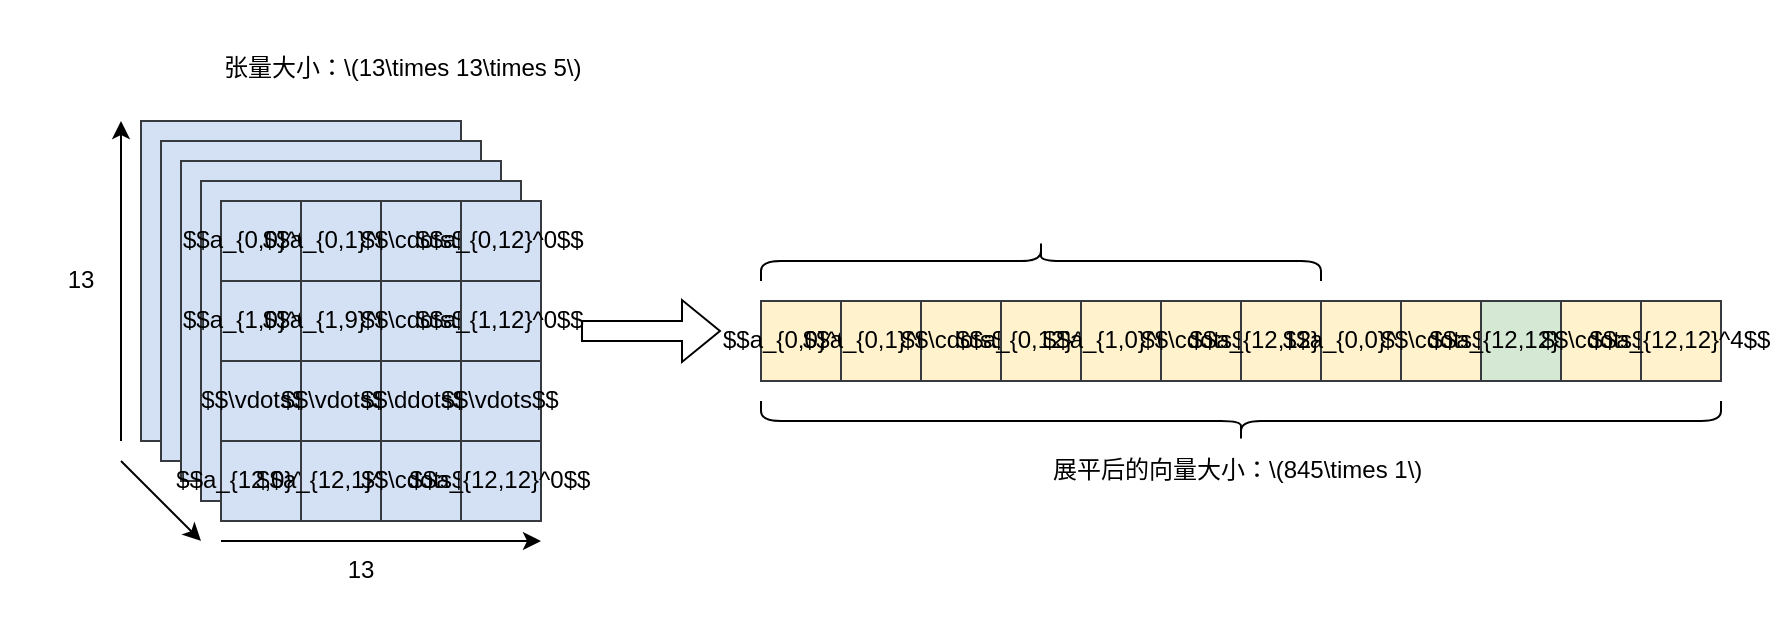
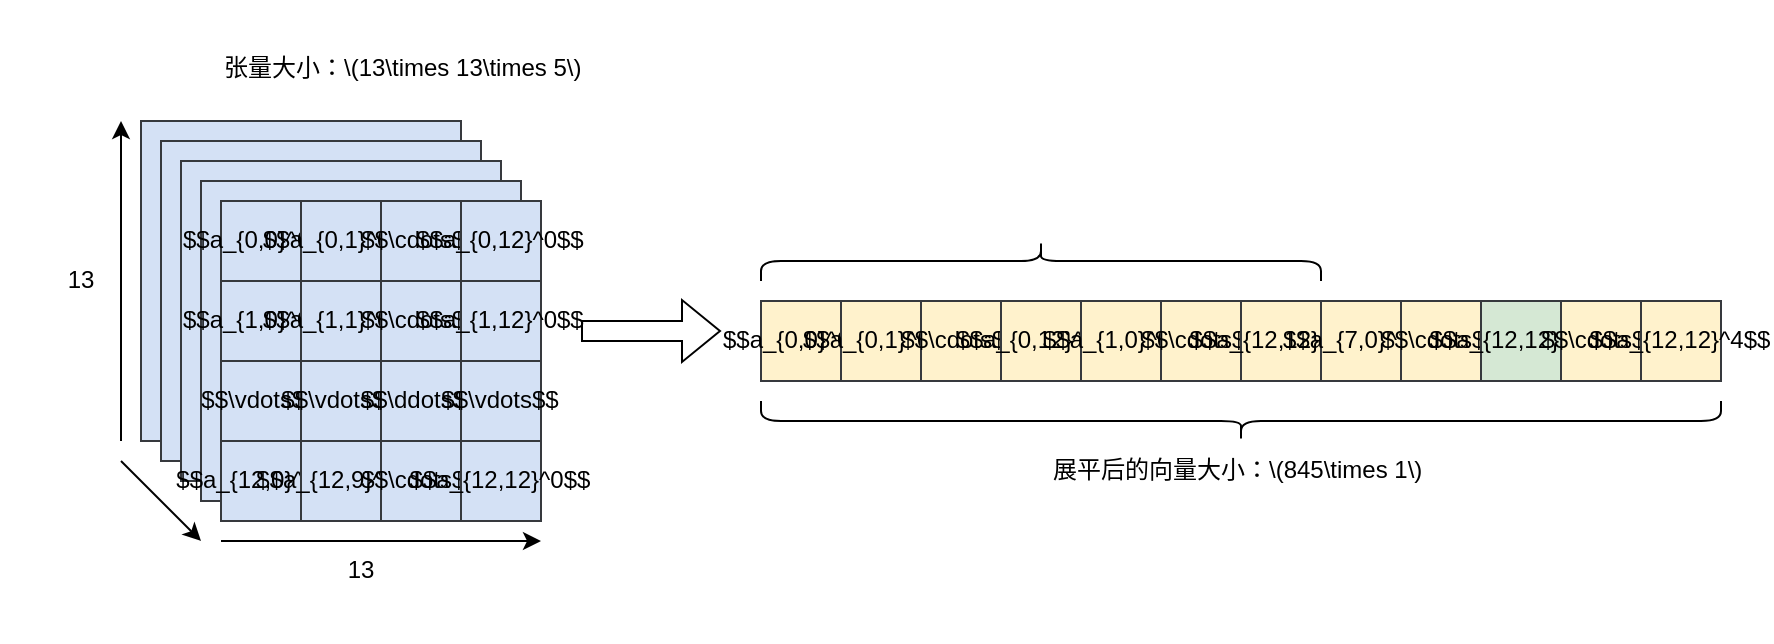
(341, 321) -> (341, 321)
(1361, 341) -> (1361, 341)
(341, 481) -> (341, 481)
